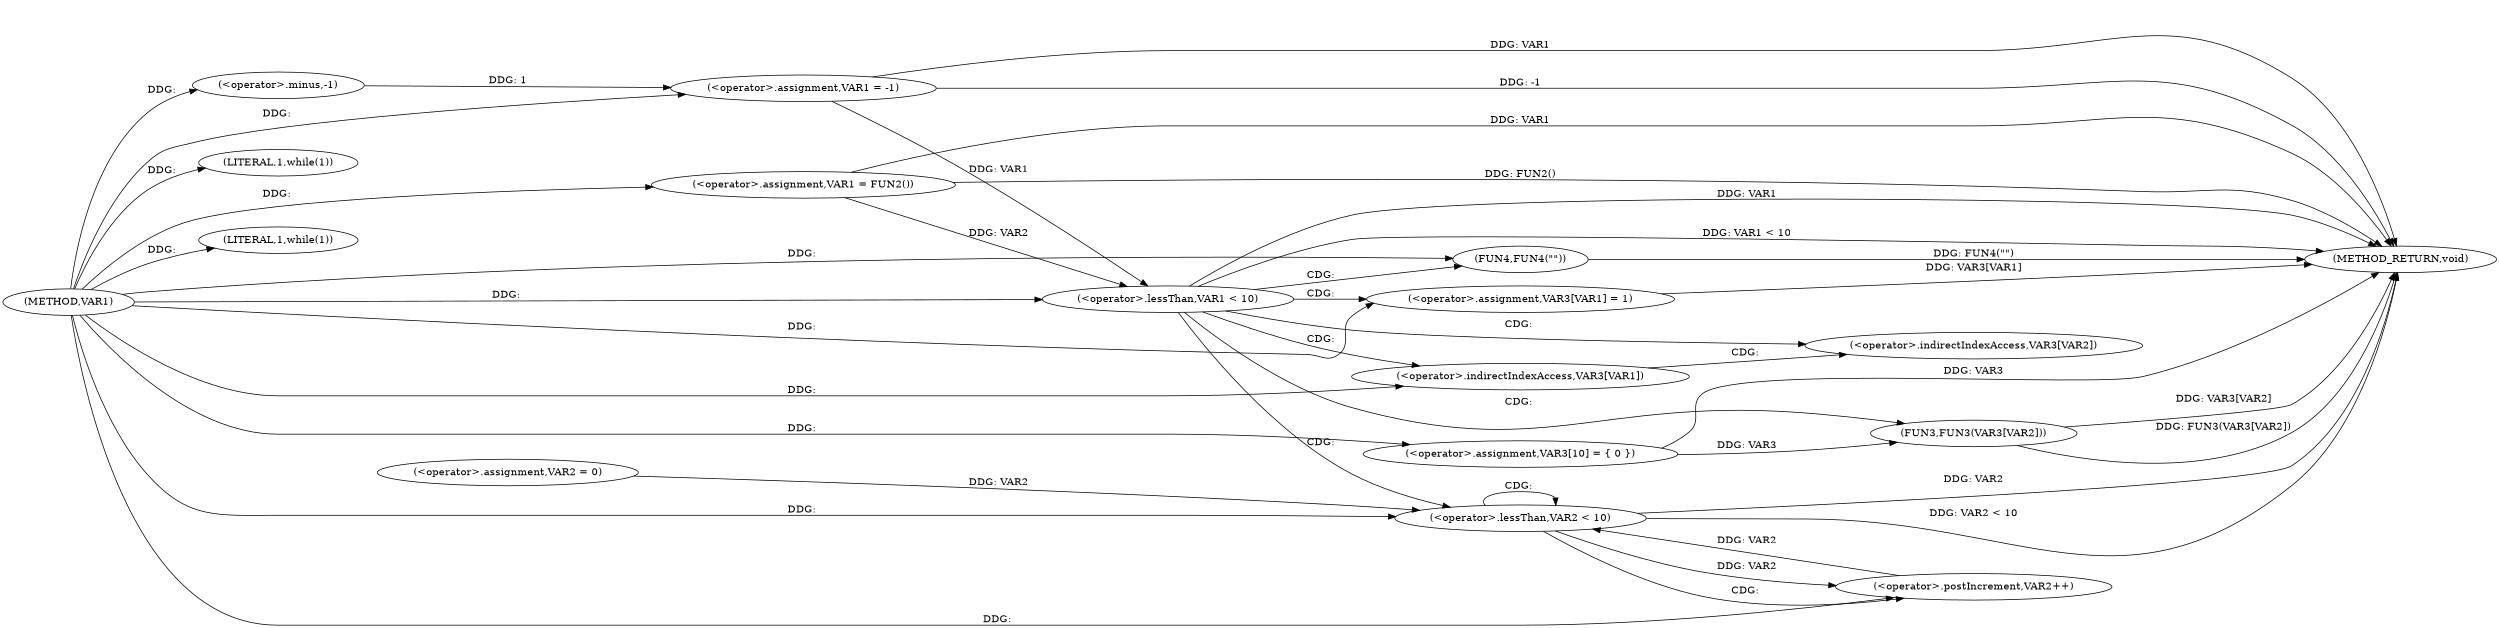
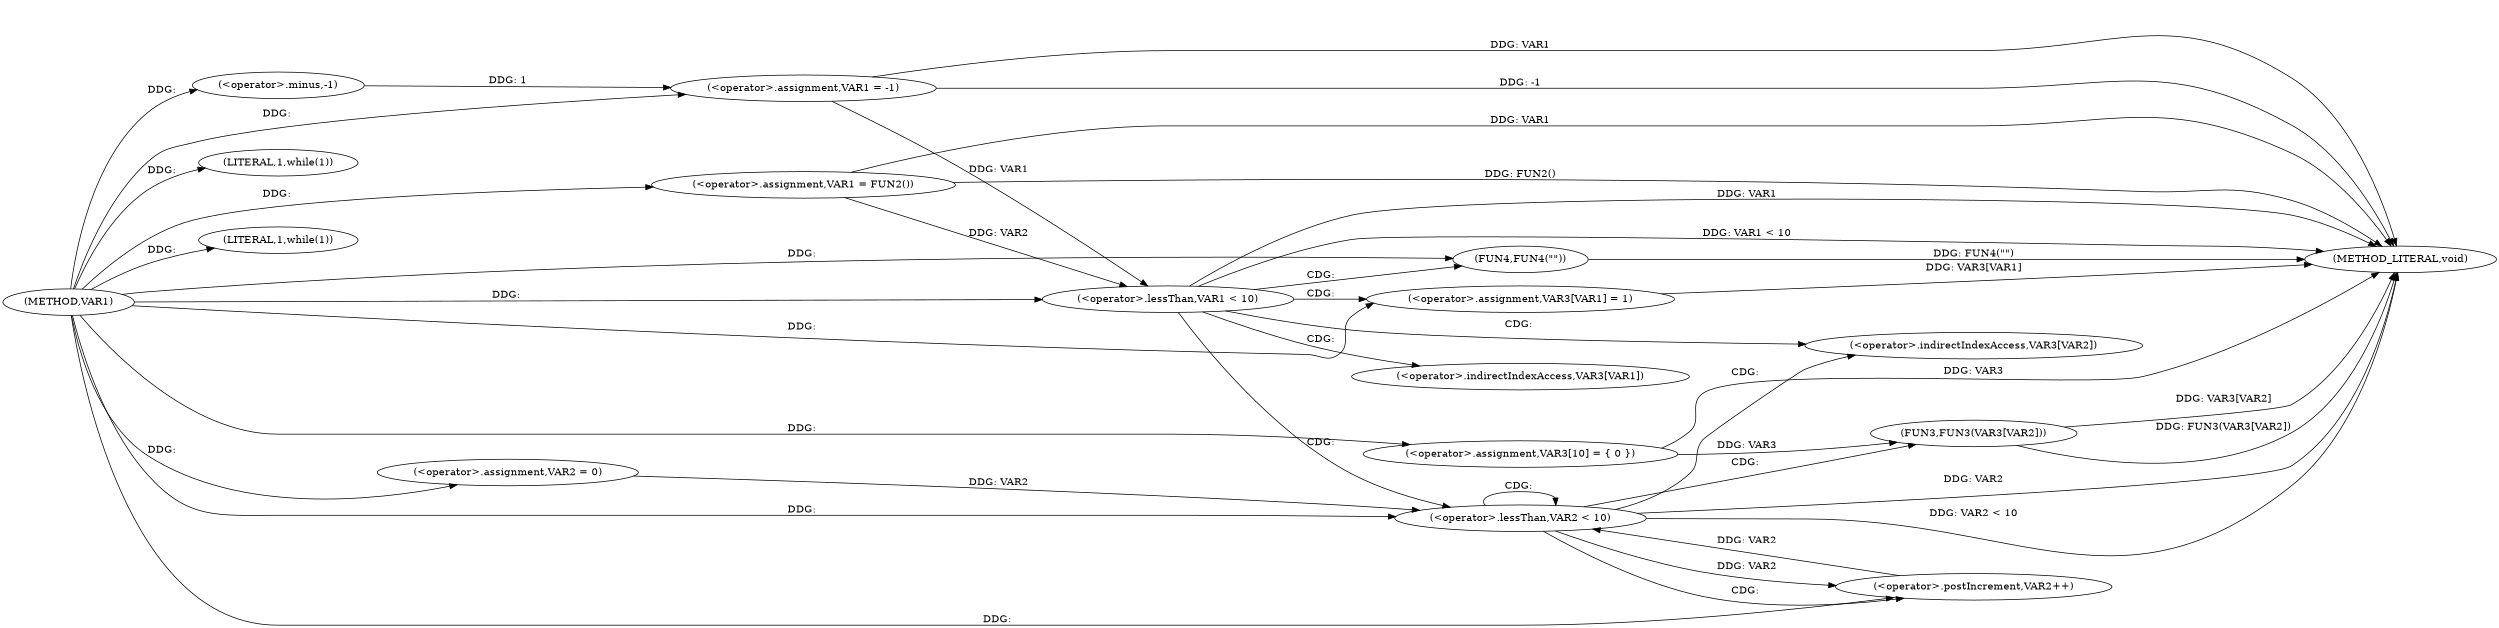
(2401, 259) -> (2401, 259)
(1744, 361) -> (1722, 425)
(731, 396) -> (215, 485)
(1527, 428) -> (1746, 477)
